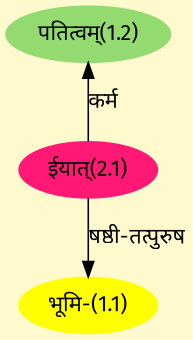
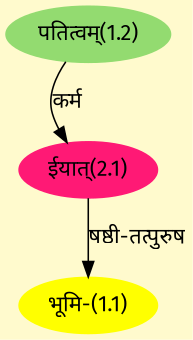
(88, 110) -> (51, 95)
